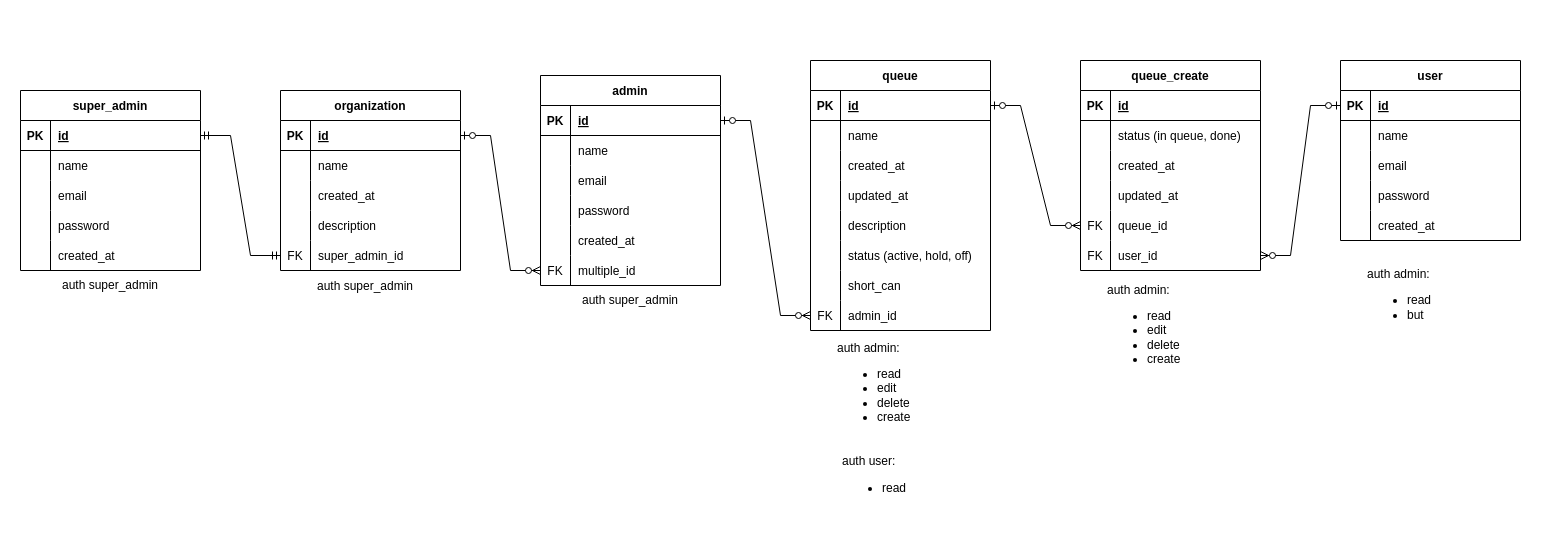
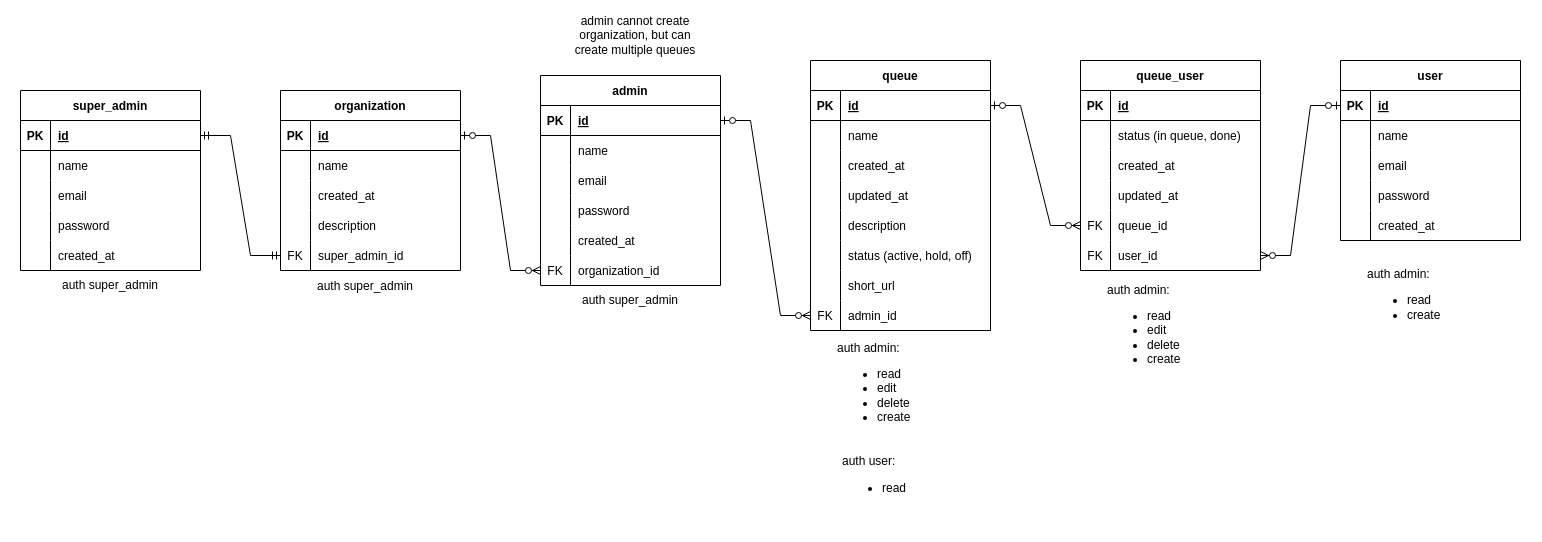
none -> (636, 36)
(1170, 76) -> (1170, 76)
(609, 271) -> (624, 271)
(878, 286) -> (877, 286)
(1400, 301) -> (1400, 301)
